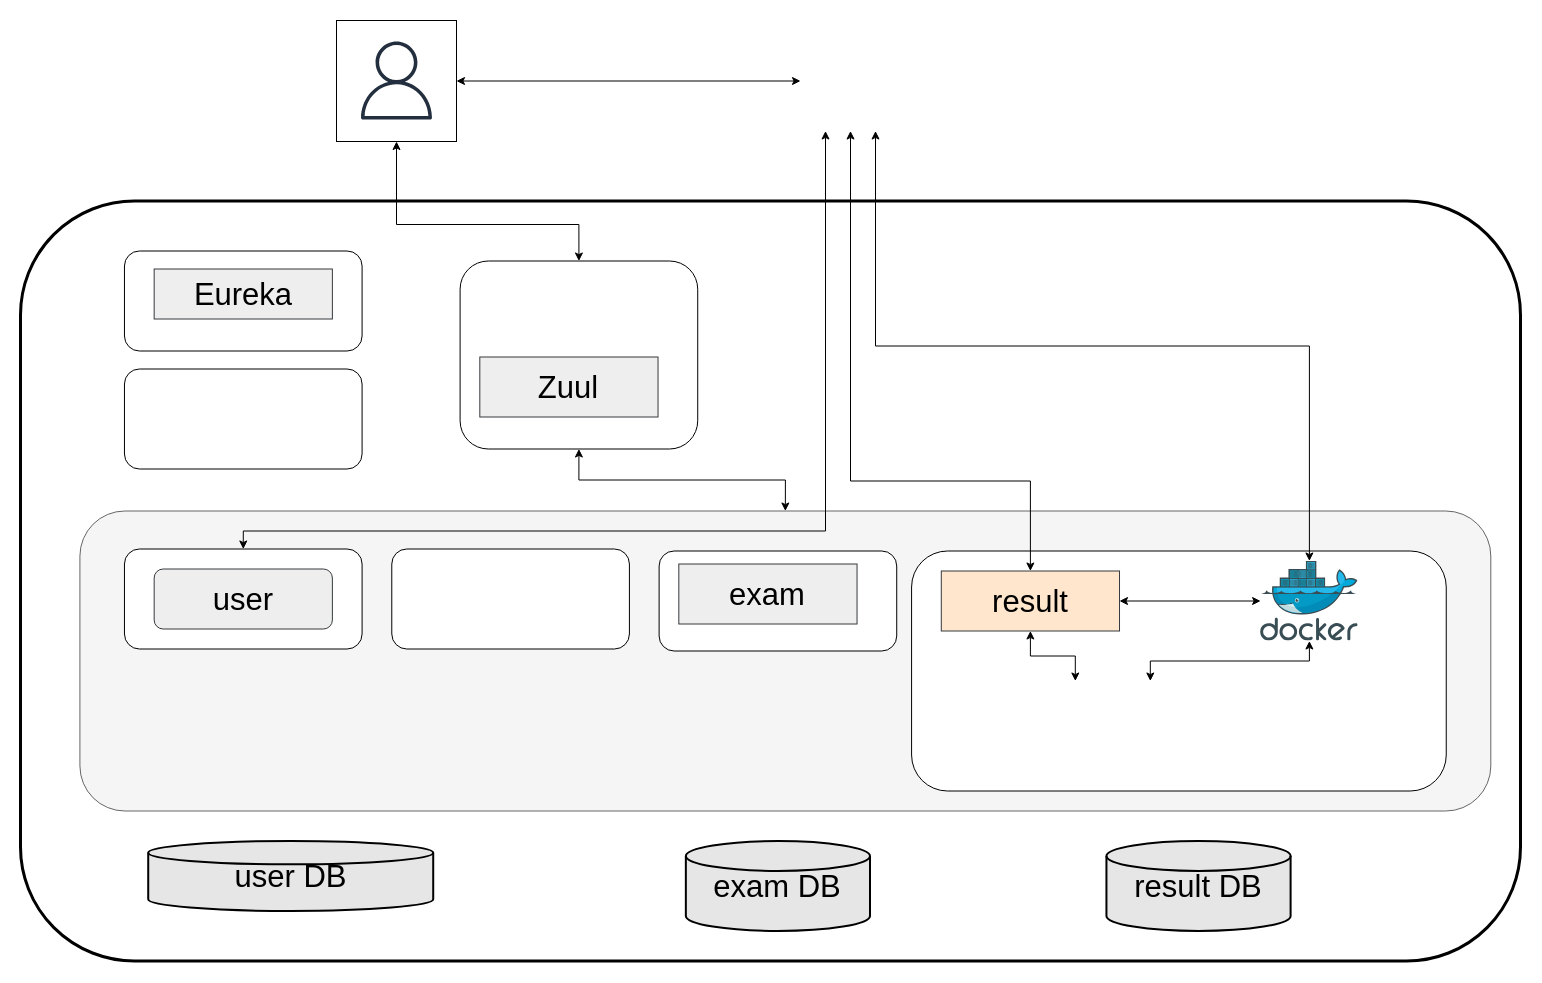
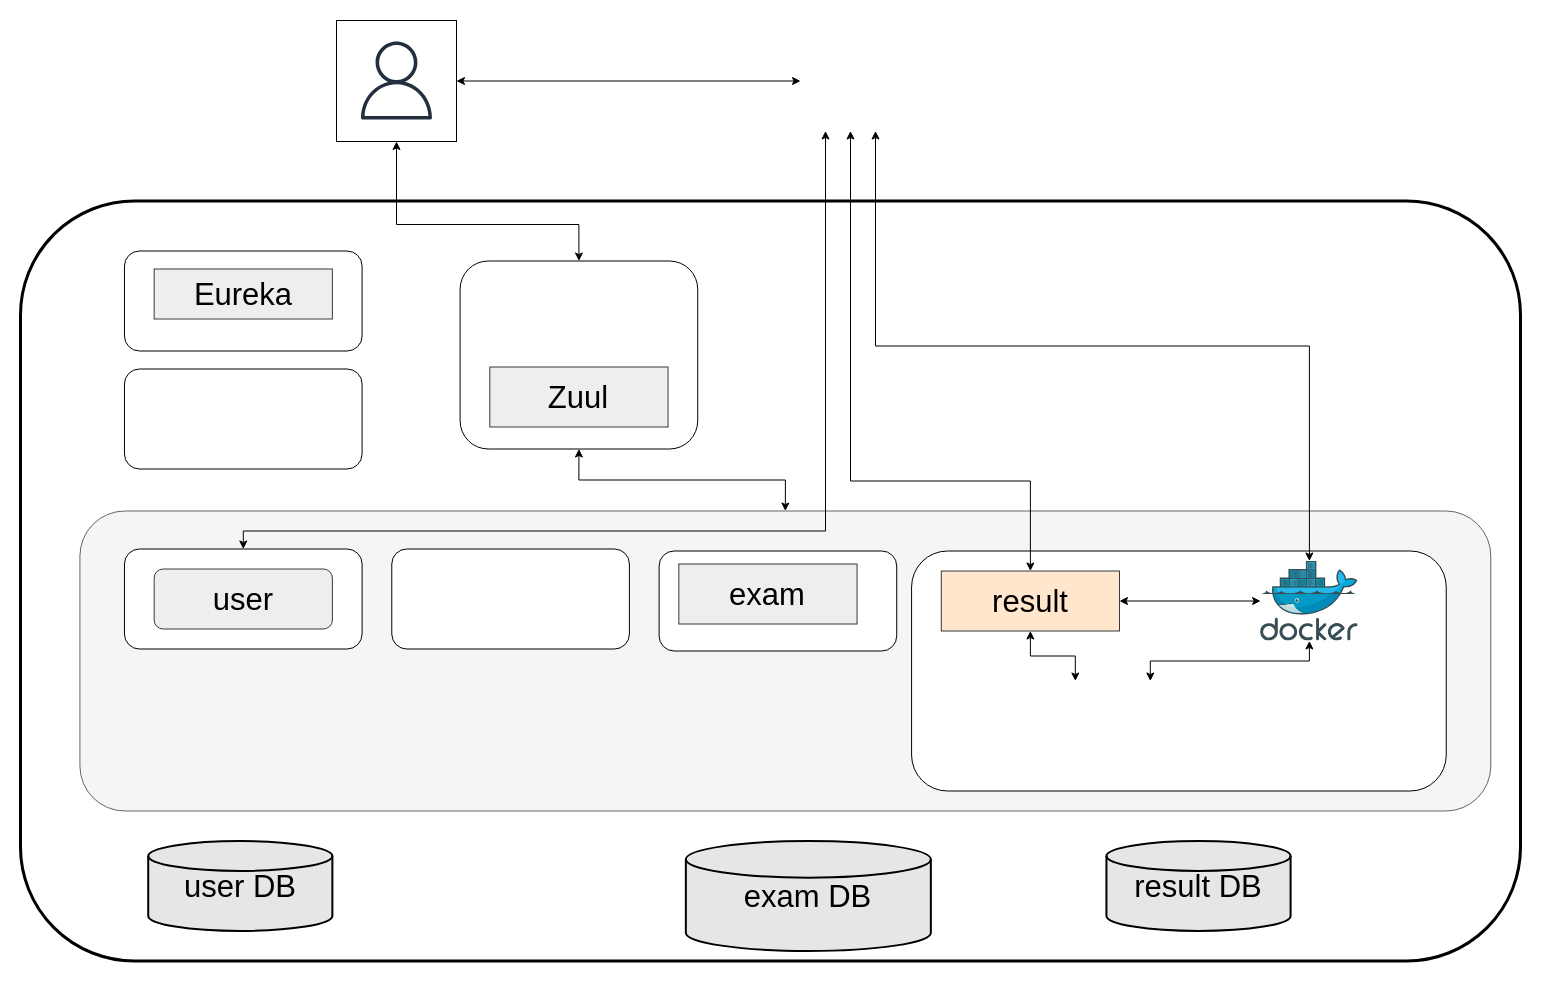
(569, 387) -> (579, 397)
(291, 876) -> (240, 886)
(778, 886) -> (808, 896)
